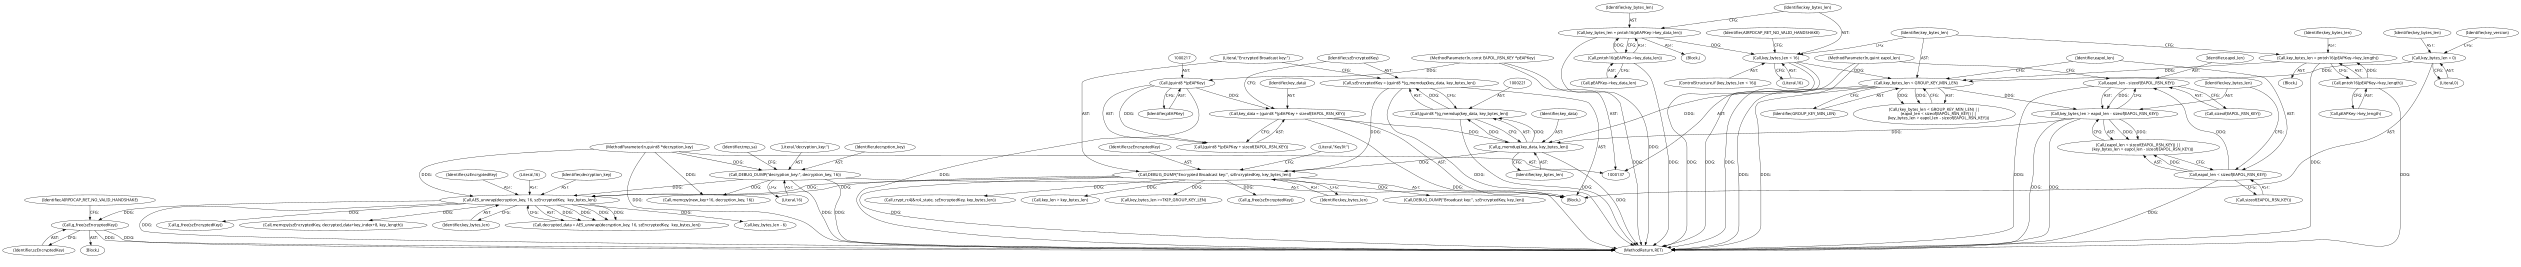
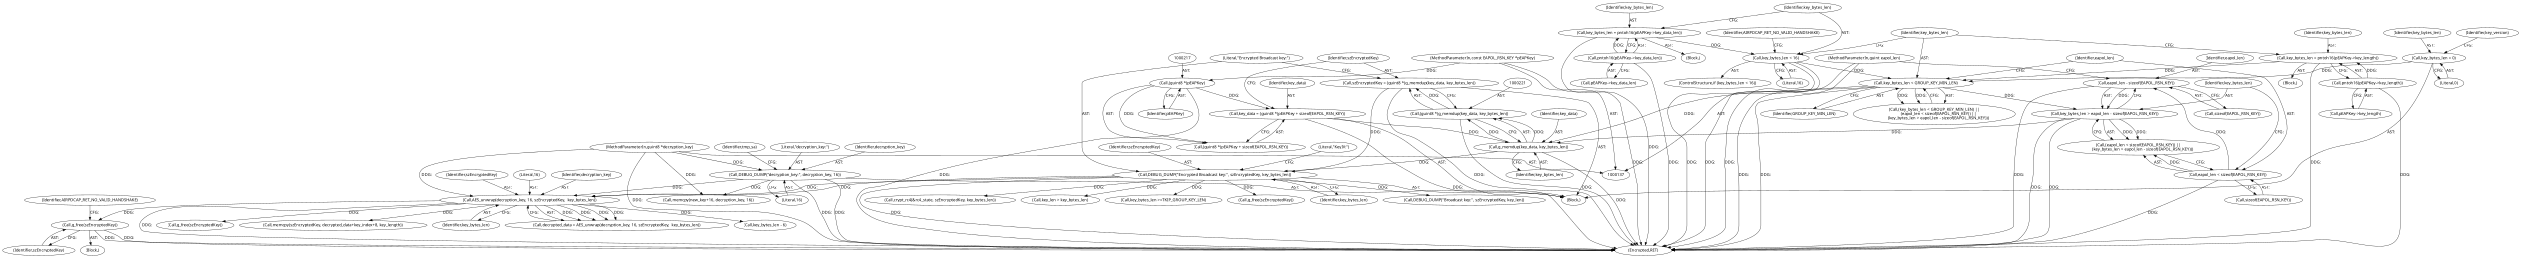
(1746, 71) -> (1735, 66)
(1643, 250) -> (1643, 250)
